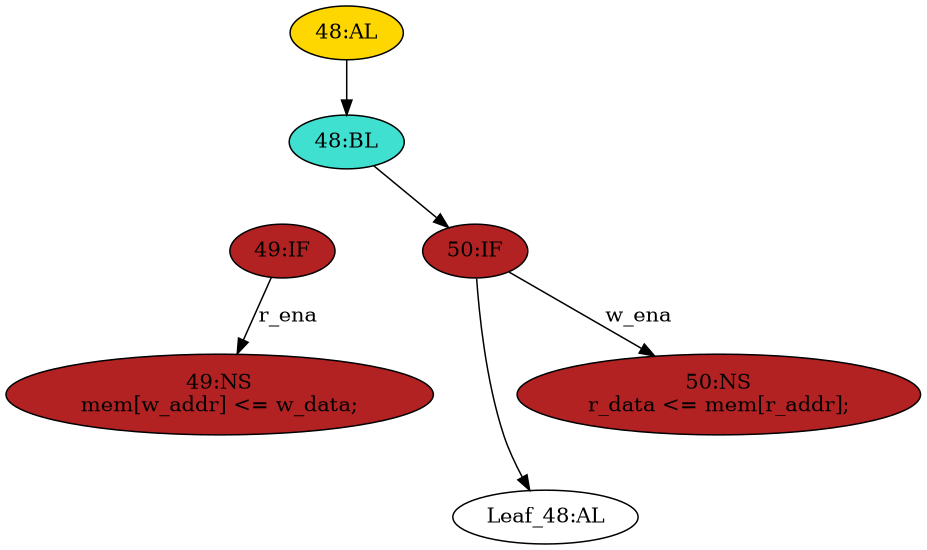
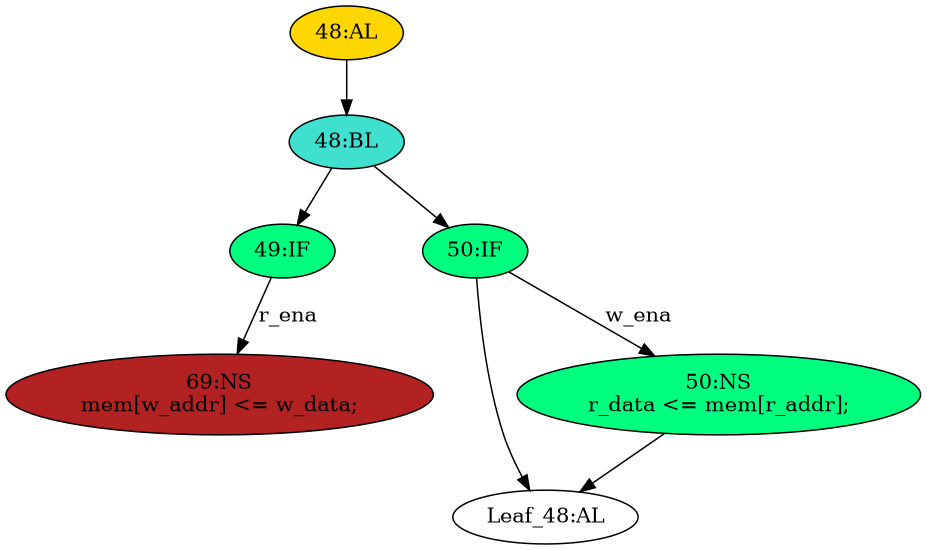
none -> (318, 190)
(282, 251) -> (282, 251)
(475, 251) -> (475, 251)
(220, 395) -> (220, 395)
(719, 395) -> (719, 395)
none -> (628, 458)
